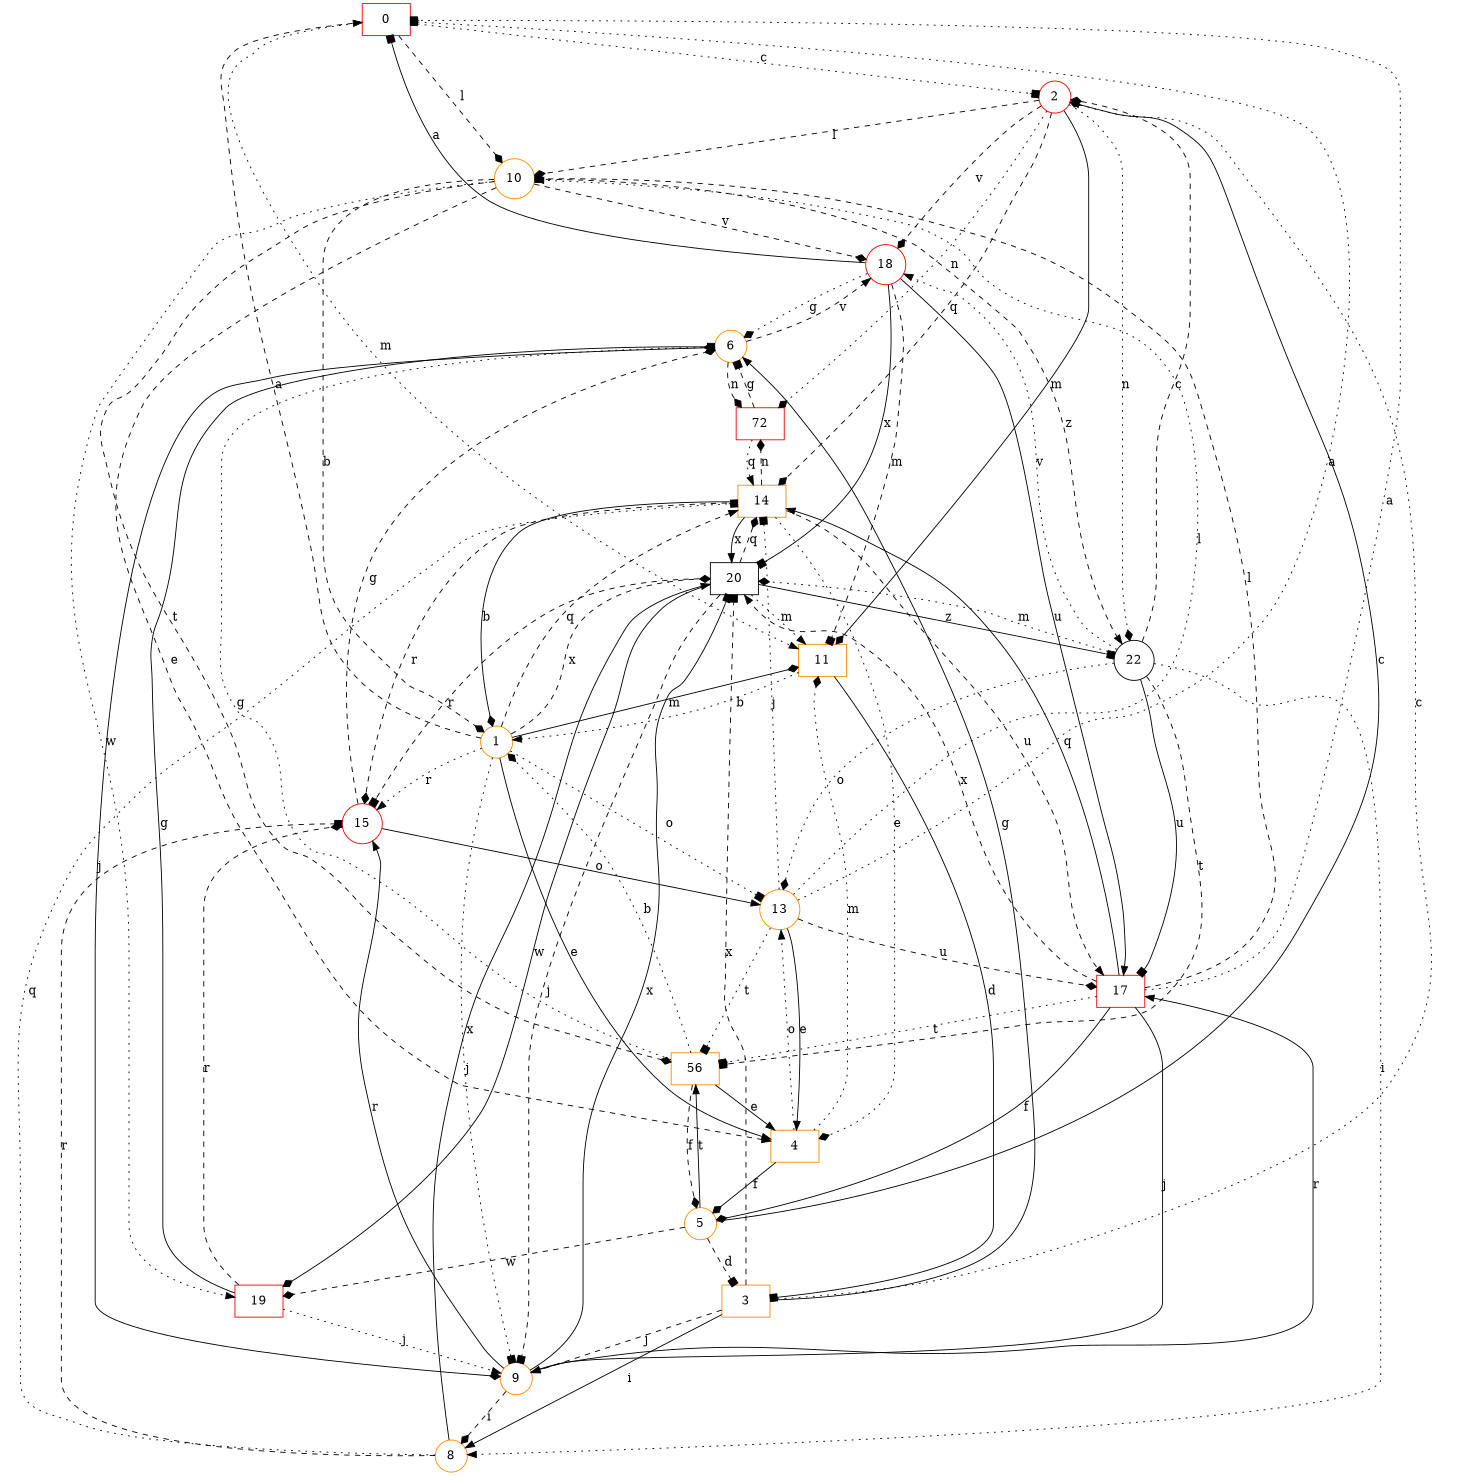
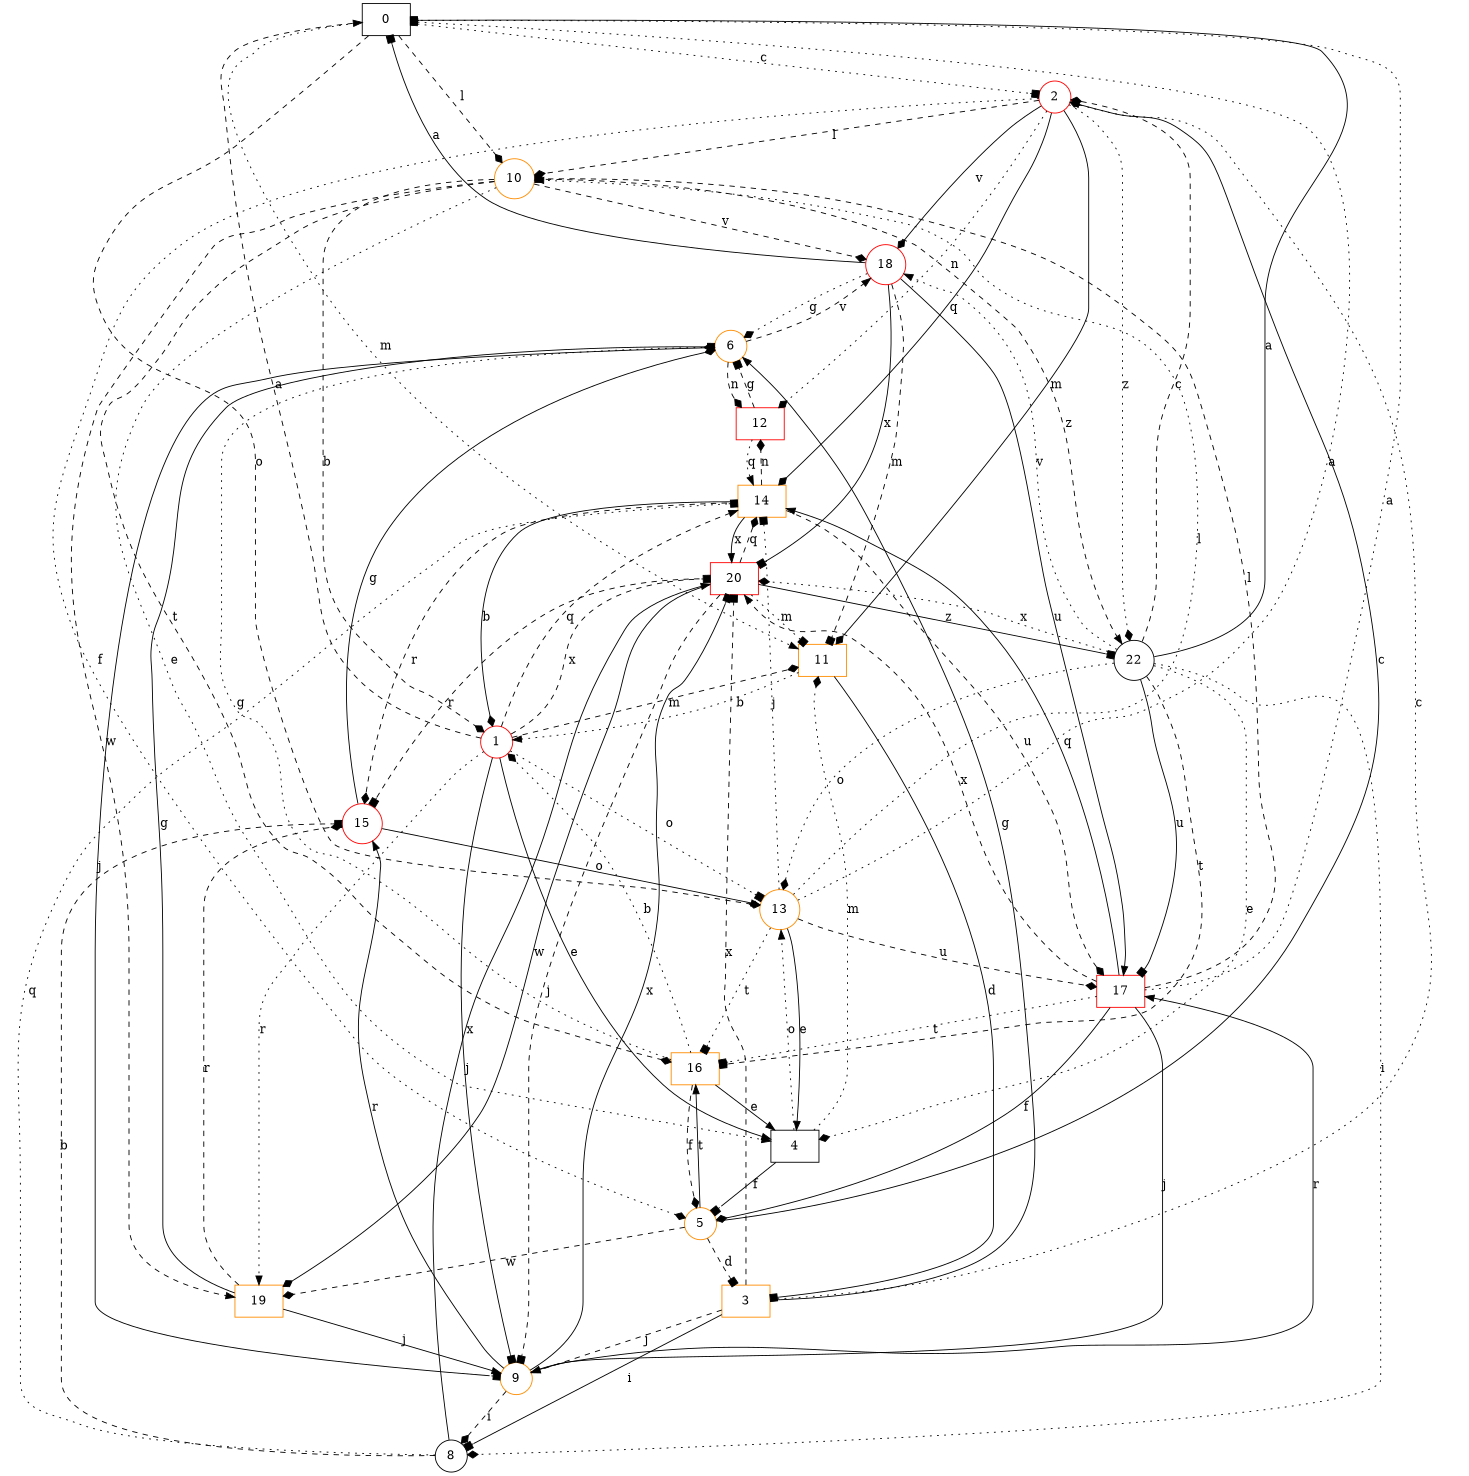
(386, 20) -> (386, 20)
none -> (1332, 66)
(968, 168) -> (968, 168)
(949, 303) -> (949, 303)
(1126, 385) -> (1126, 385)
none -> (81, 420)
(760, 424) -> (760, 424)
(416, 496) -> (416, 496)
none -> (255, 552)
(734, 579) -> (734, 579)
(775, 616) -> (775, 616)
(1024, 617) -> (1024, 617)
(578, 625) -> (578, 625)
(79, 637) -> (74, 602)
(643, 705) -> (643, 705)
(989, 707) -> (989, 707)
(195, 728) -> (195, 728)
(497, 742) -> (497, 742)
(430, 771) -> (278, 976)
(103, 787) -> (103, 787)
(894, 828) -> (1197, 994)
(464, 1056) -> (464, 1056)
(695, 1069) -> (695, 1069)
(64, 1146) -> (64, 1146)
(795, 1146) -> (795, 1146)
(753, 1181) -> (753, 1181)
(259, 1301) -> (259, 1301)
(388, 1340) -> (388, 1340)
(598, 1379) -> (598, 1379)
(1368, 1386) -> (1368, 1386)
(451, 1456) -> (451, 1456)
